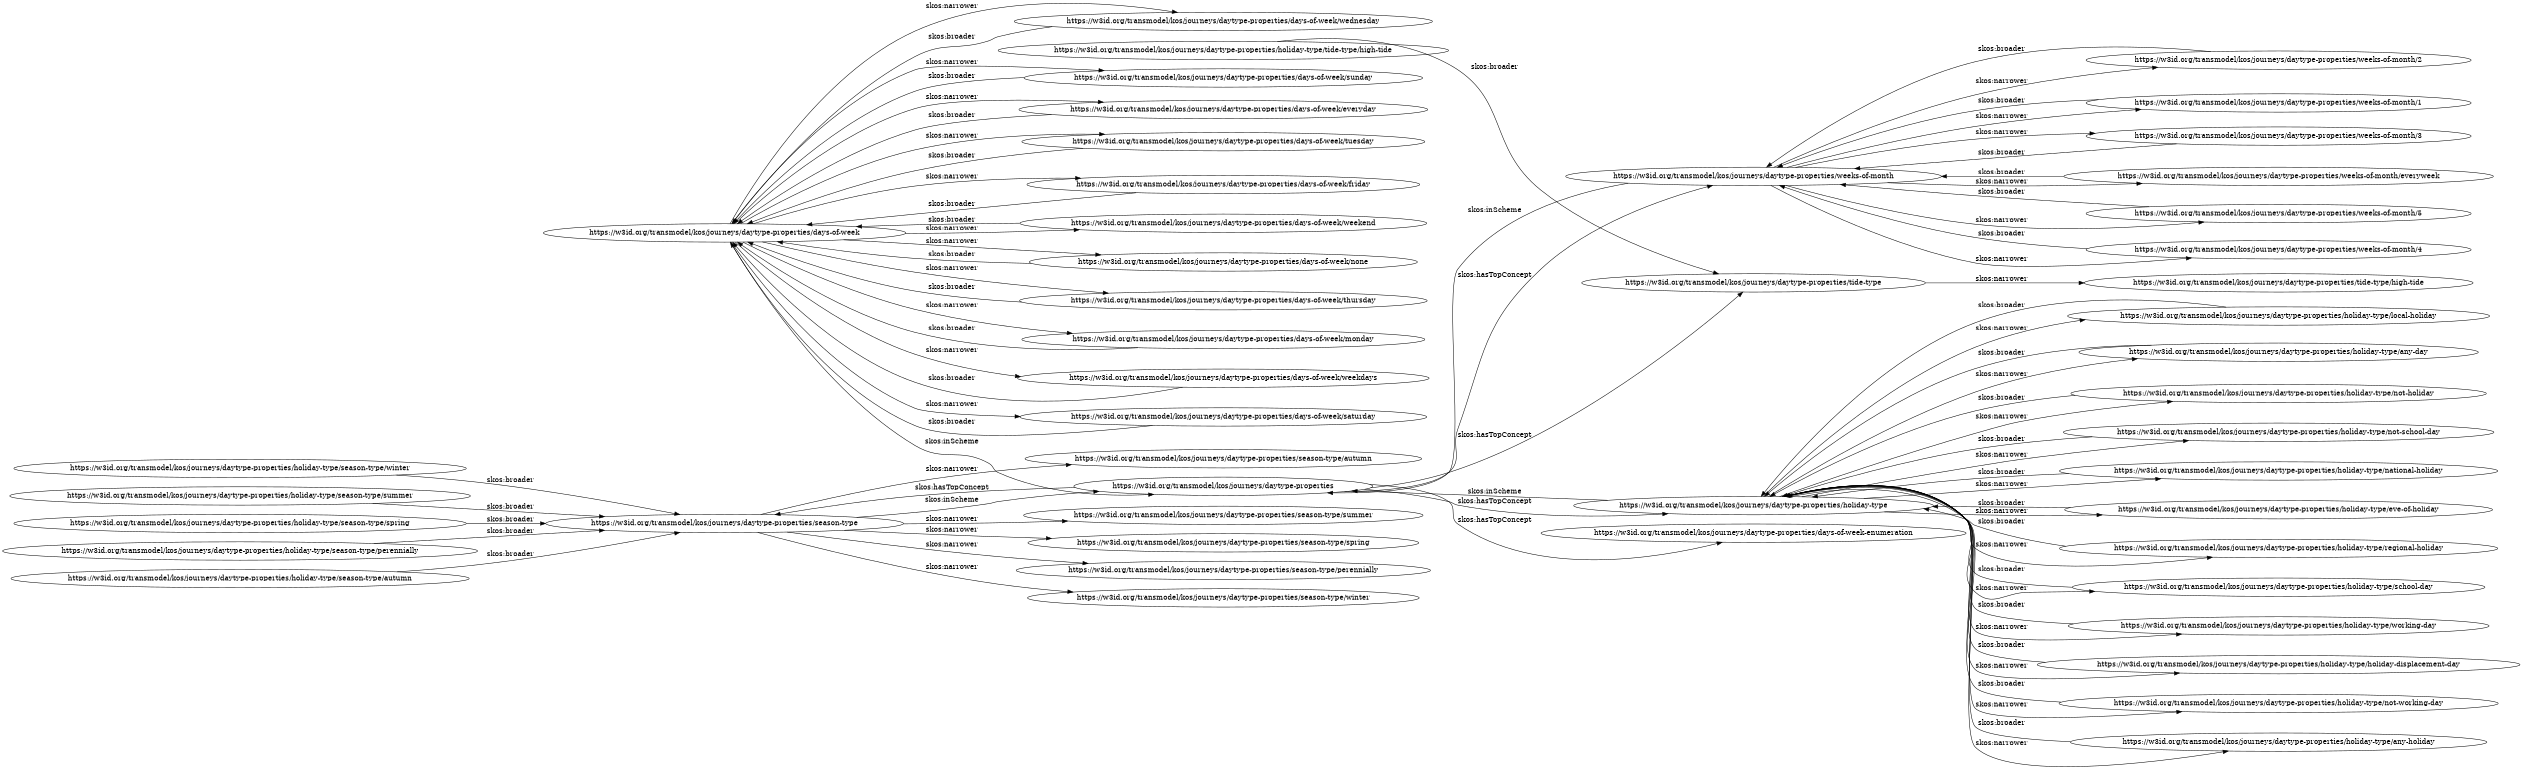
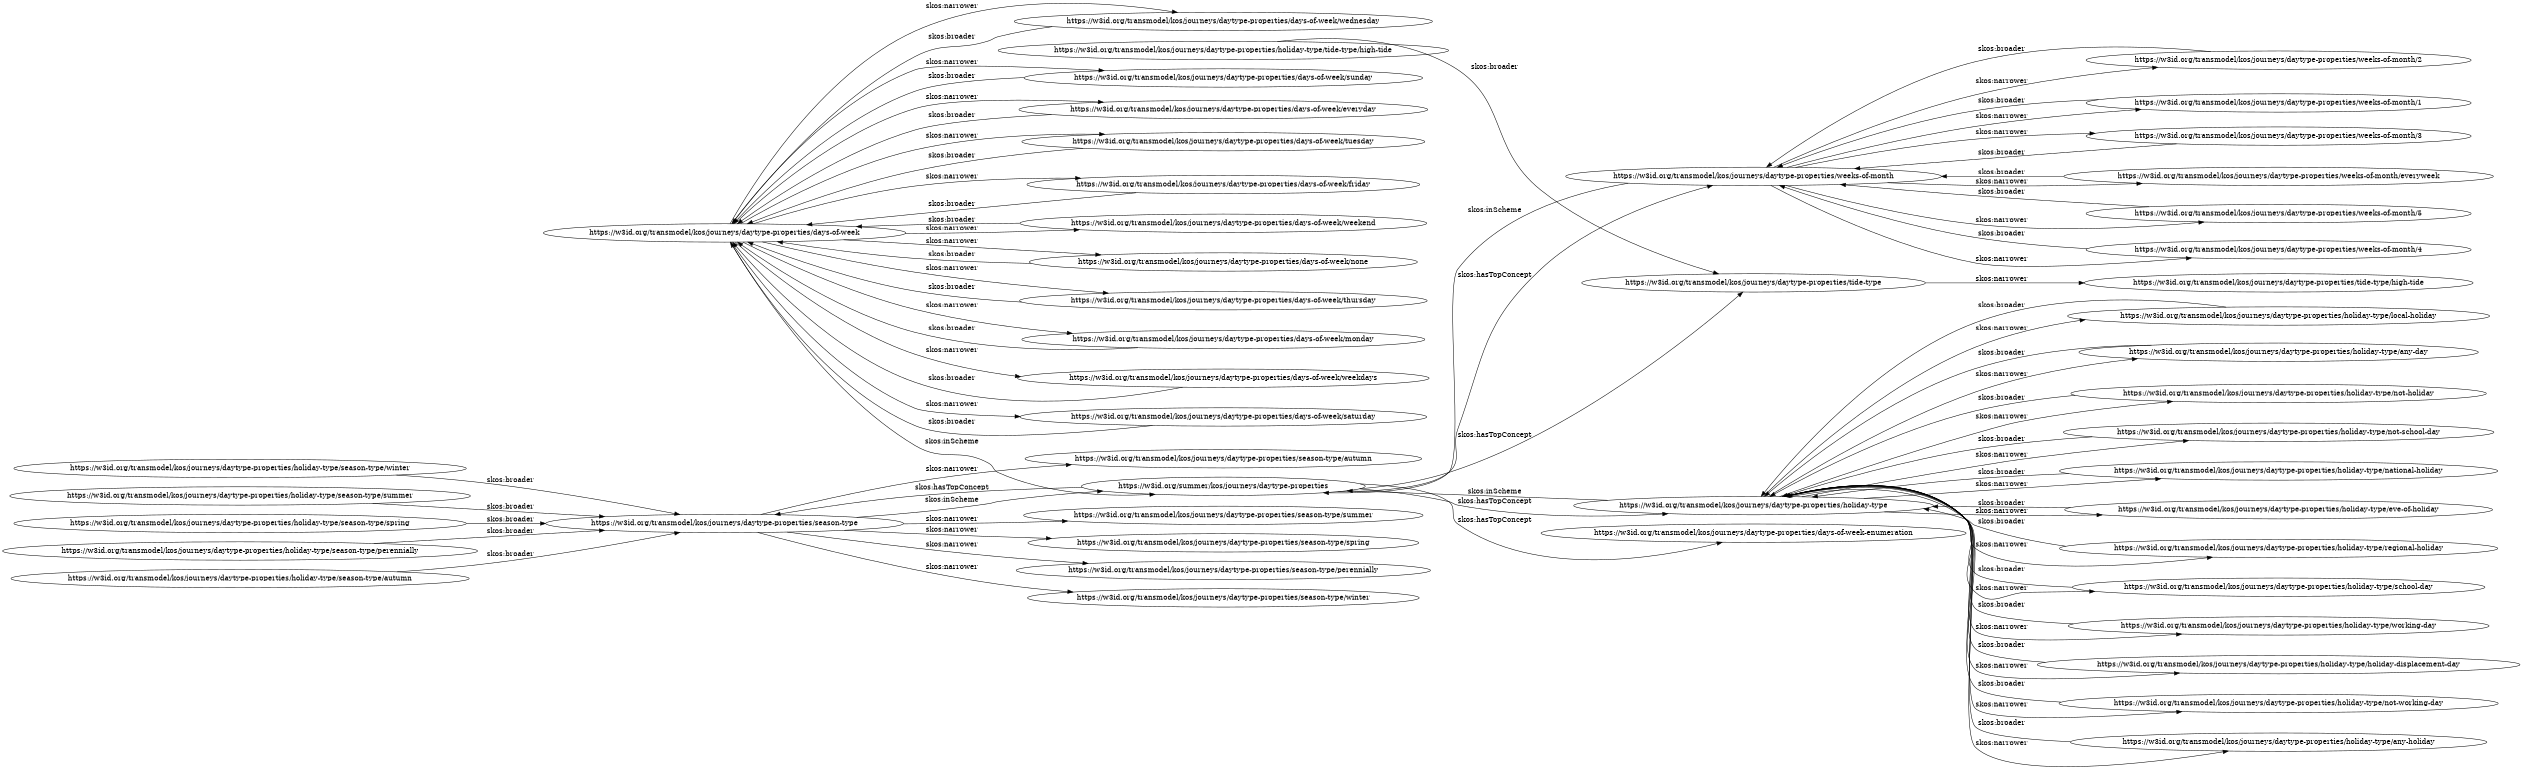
(1223, 486) -> (1223, 486)
